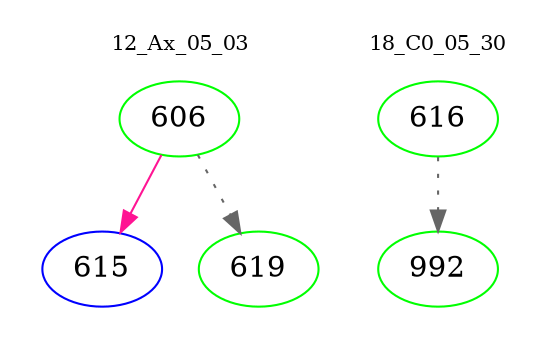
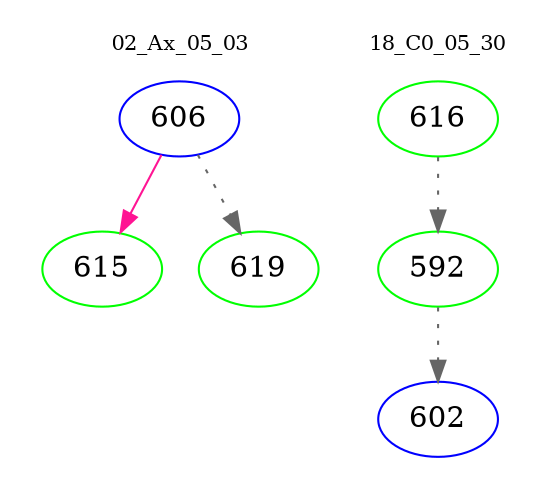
(180, 45) -> (180, 45)
(179, 119) -> (179, 119)
(102, 269) -> (102, 269)
(438, 269) -> (438, 269)
none -> (438, 419)
